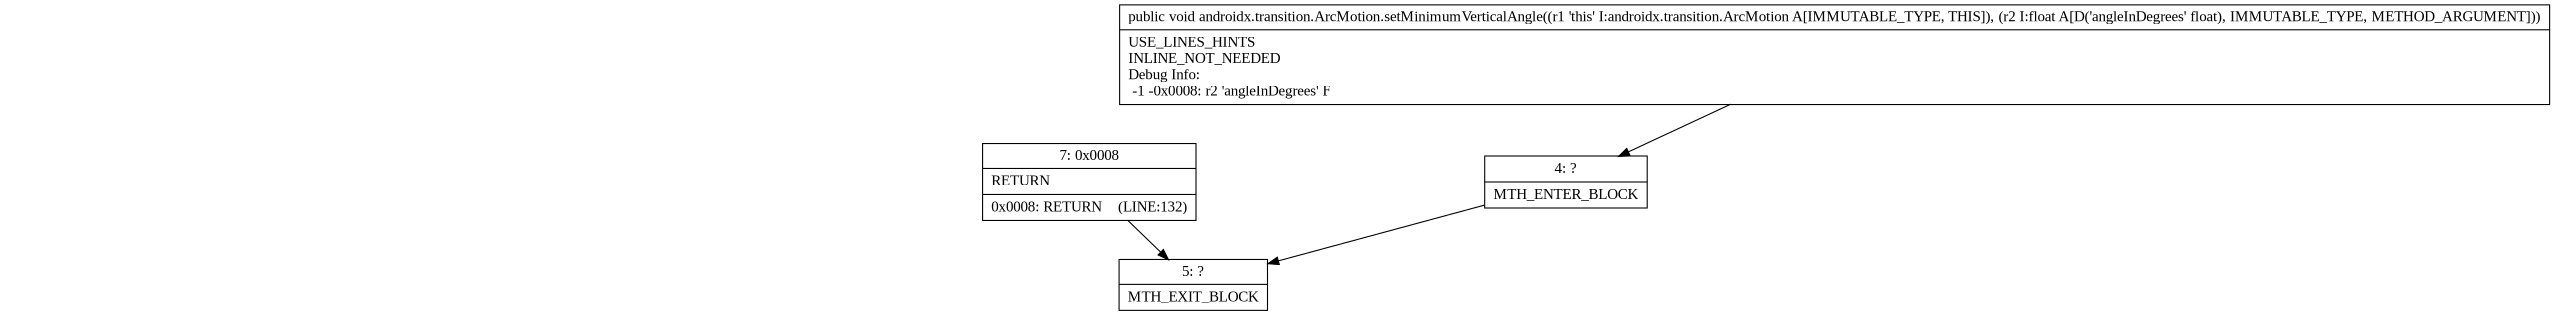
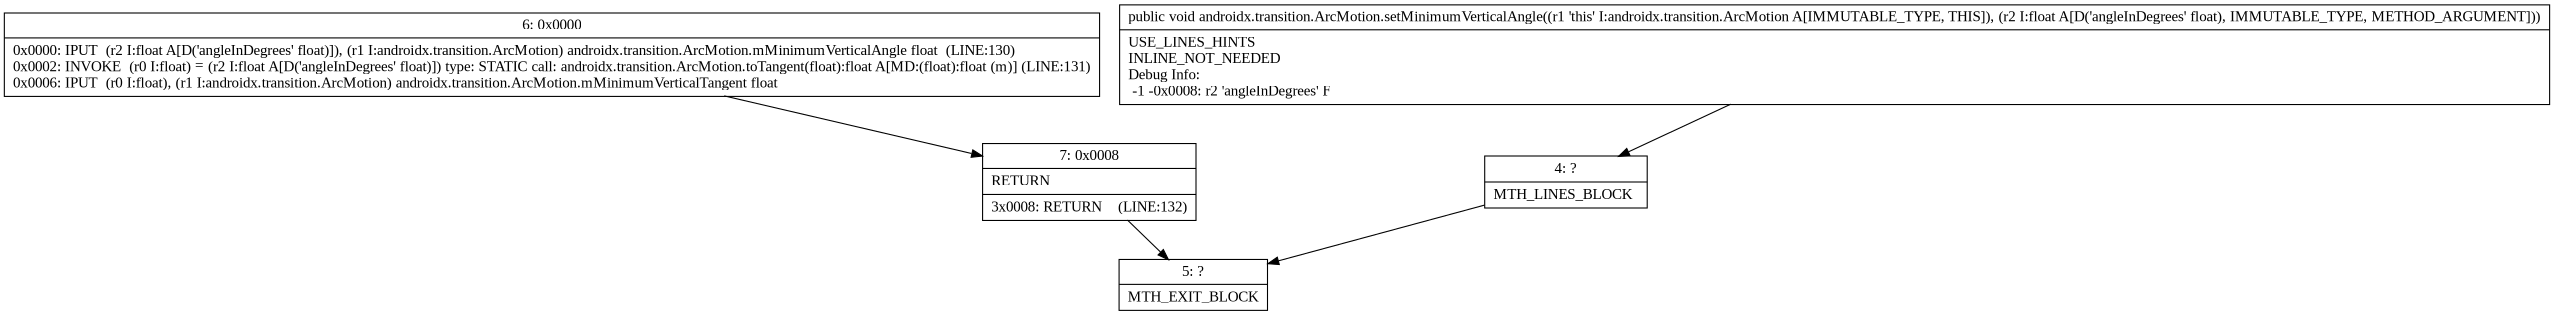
none -> (552, 55)
(1566, 194) -> (1563, 194)
(1089, 207) -> (1089, 207)
